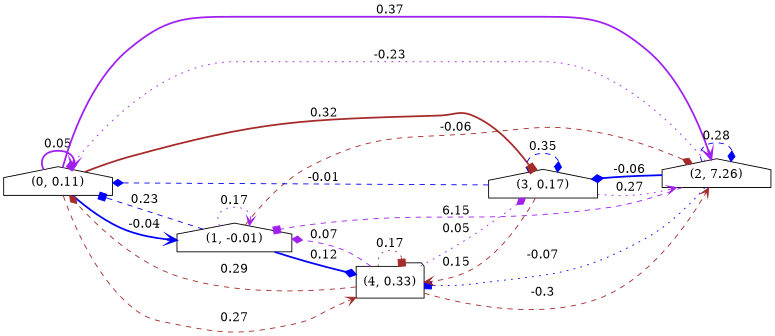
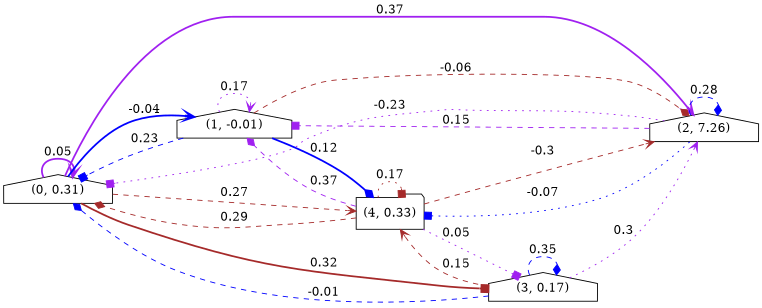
(632, 176) -> none
(58, 183) -> (58, 190)
(630, 187) -> (624, 231)
(456, 211) -> (456, 120)
(324, 235) -> (324, 181)
(470, 237) -> (467, 251)
